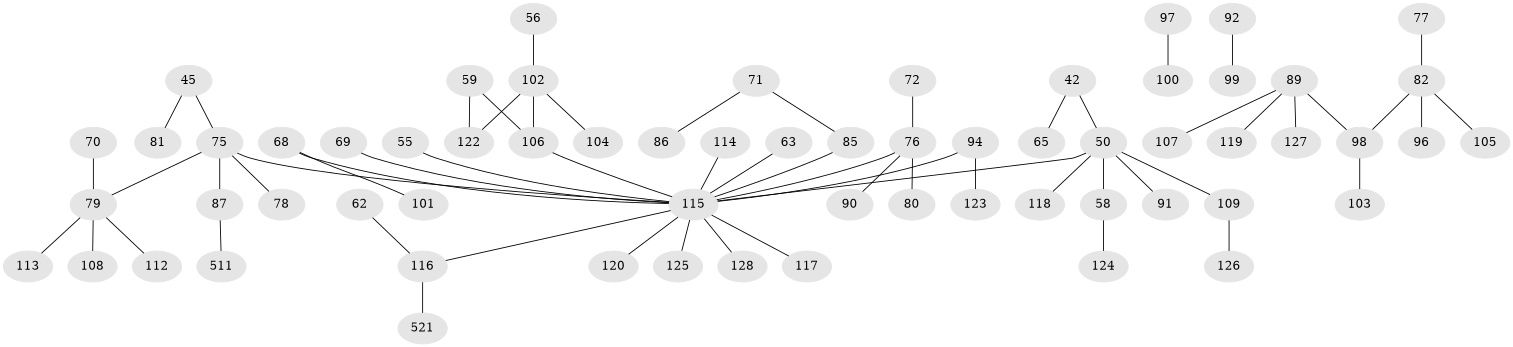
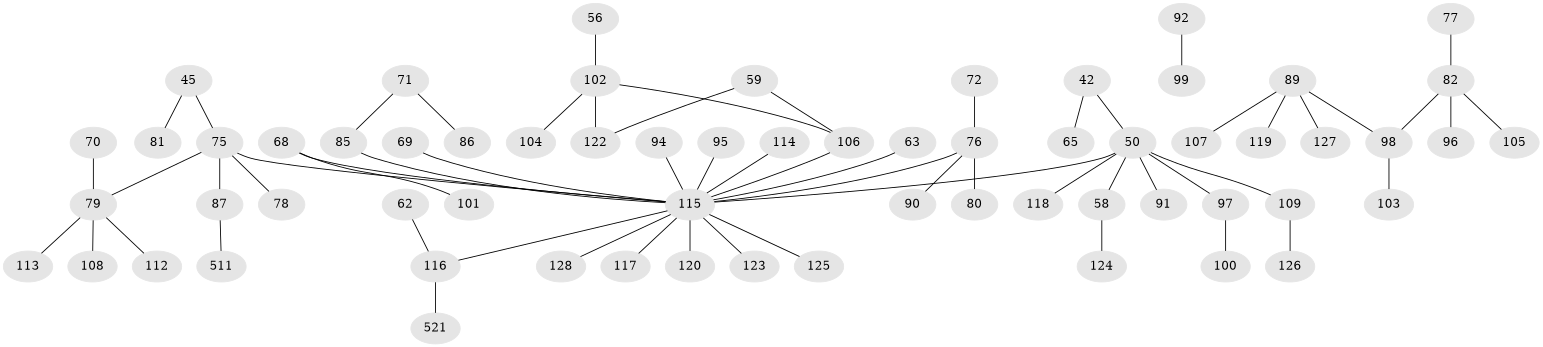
(405, 143) -> (721, 143)
none -> (1179, 174)
(975, 176) -> (722, 236)
